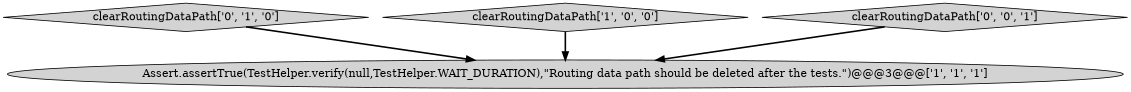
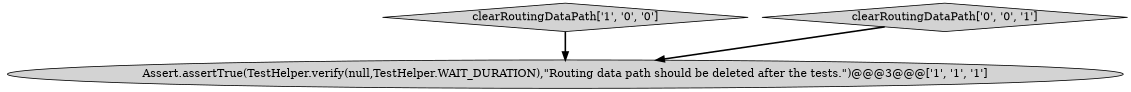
(186, 17) -> none
